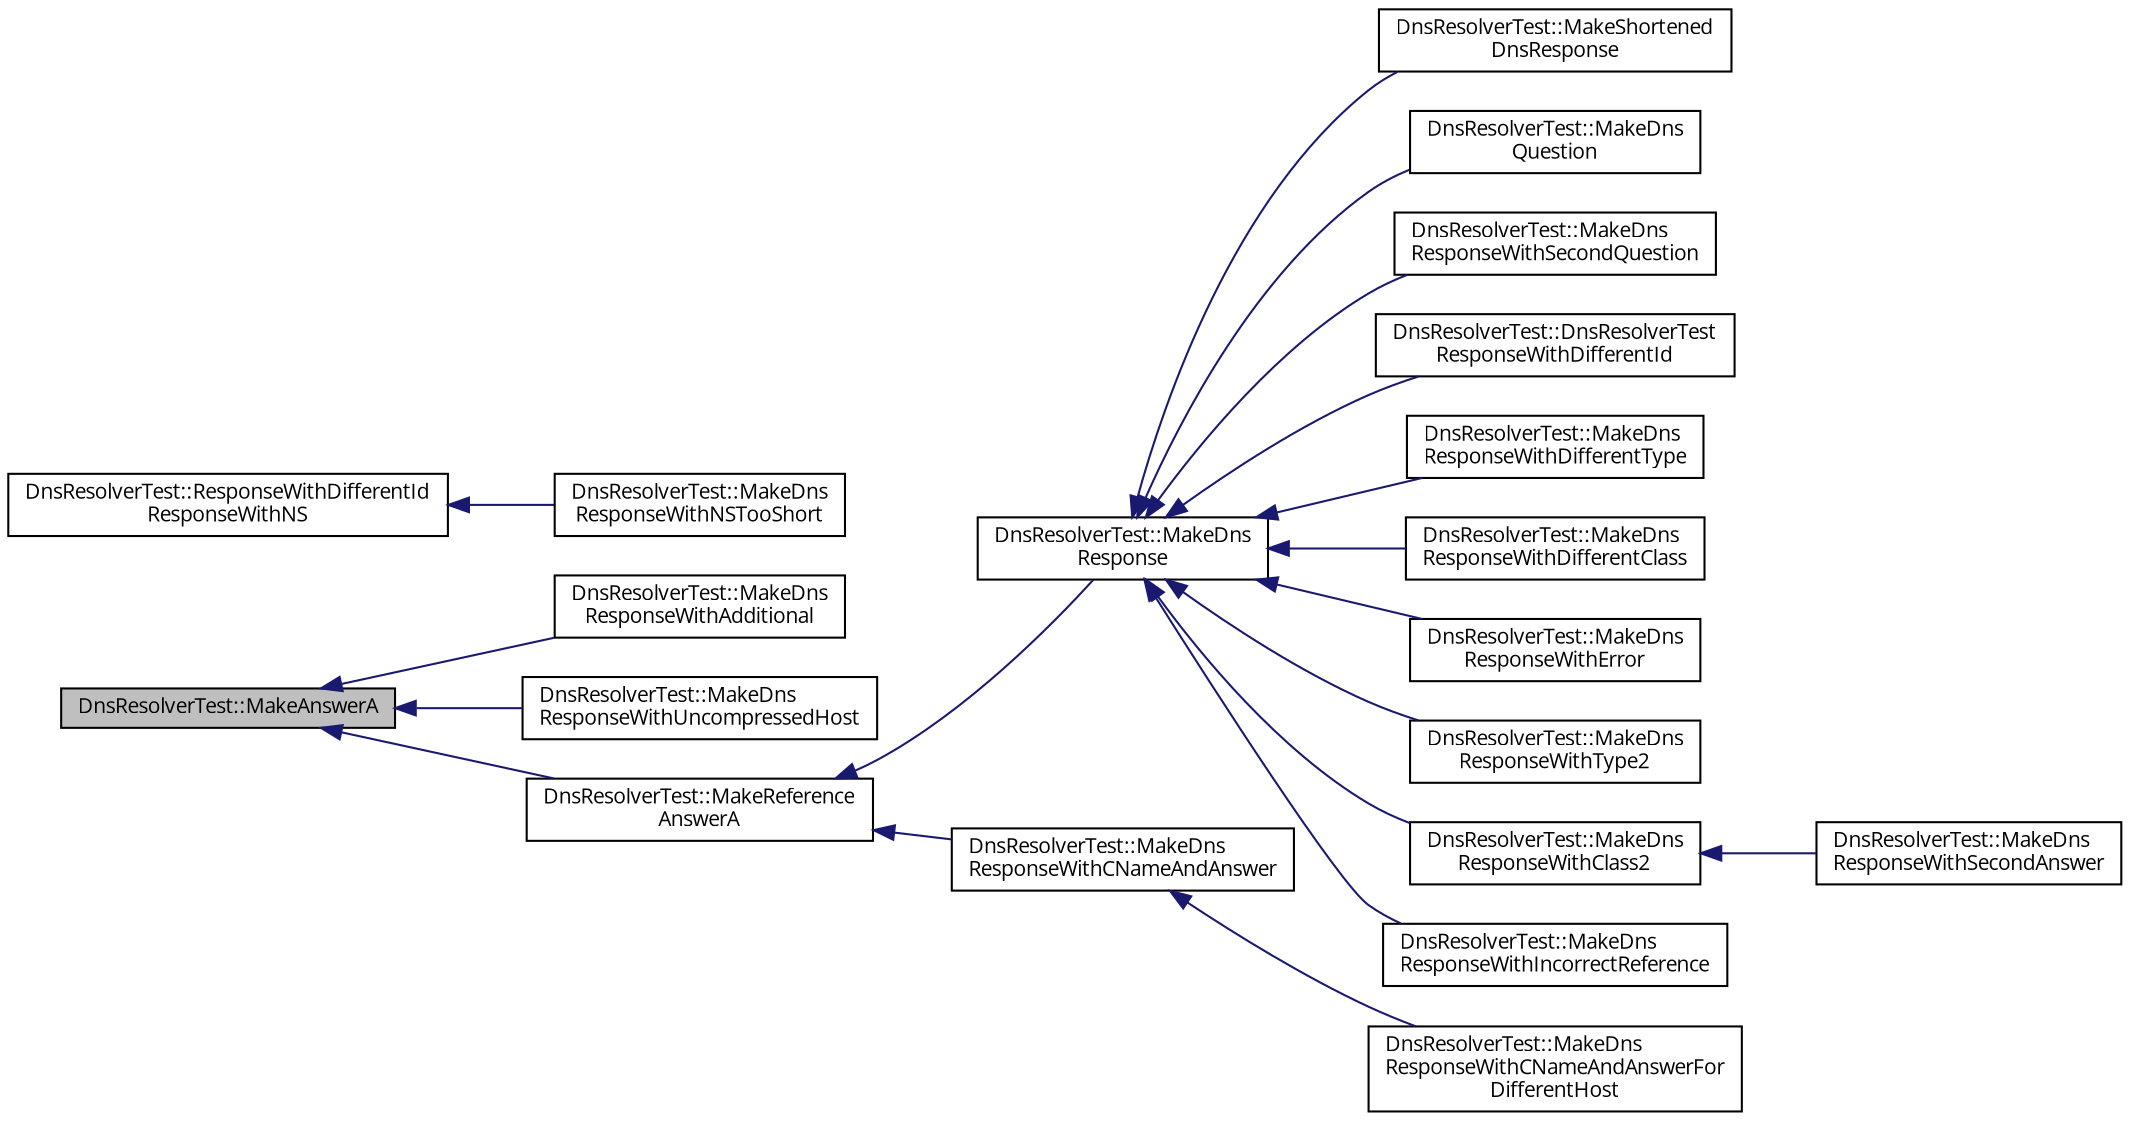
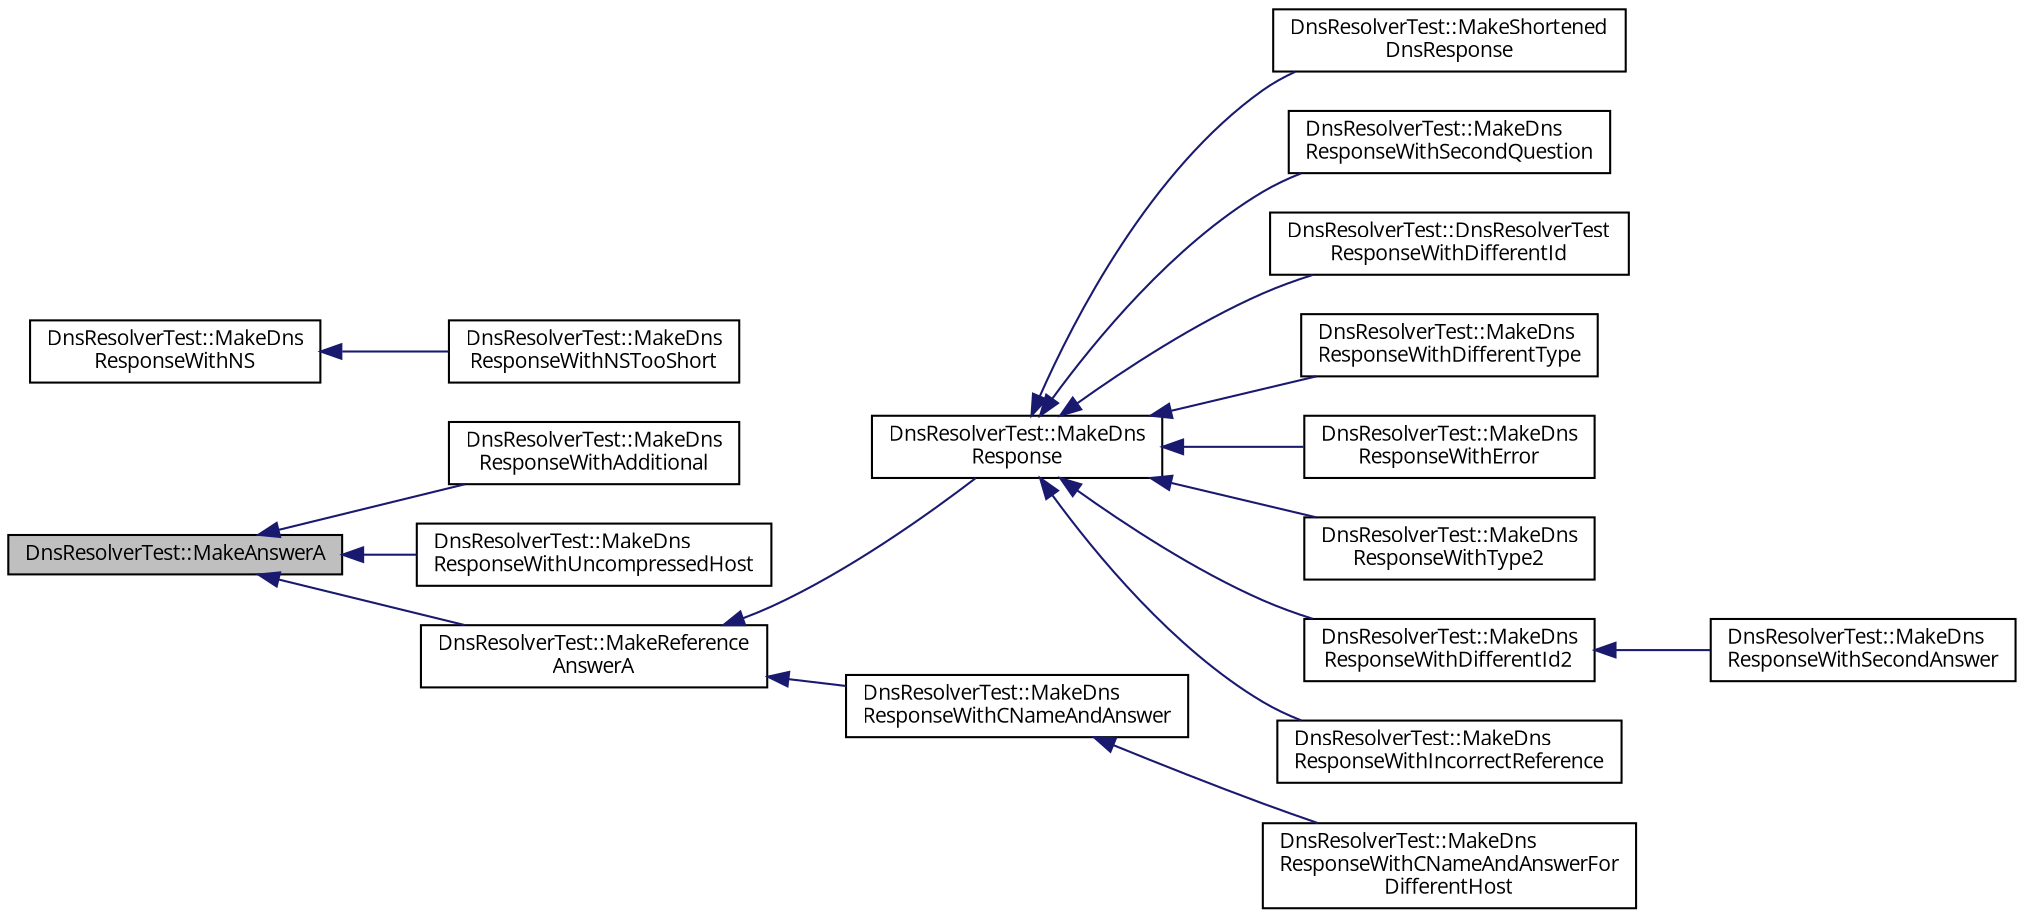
(1555, 142) -> none
(228, 505) -> (175, 351)
(1555, 548) -> none
(1555, 853) -> (1449, 650)
